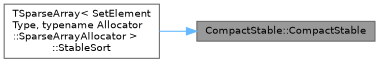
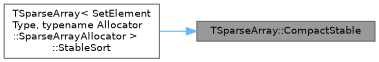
(286, 31) -> (286, 31)
